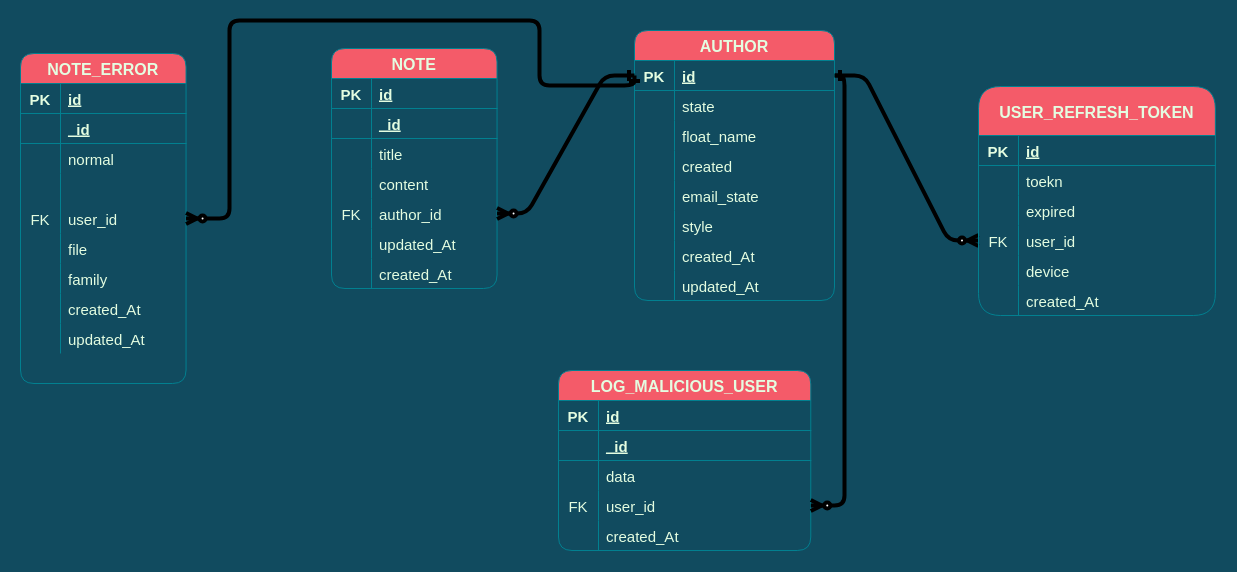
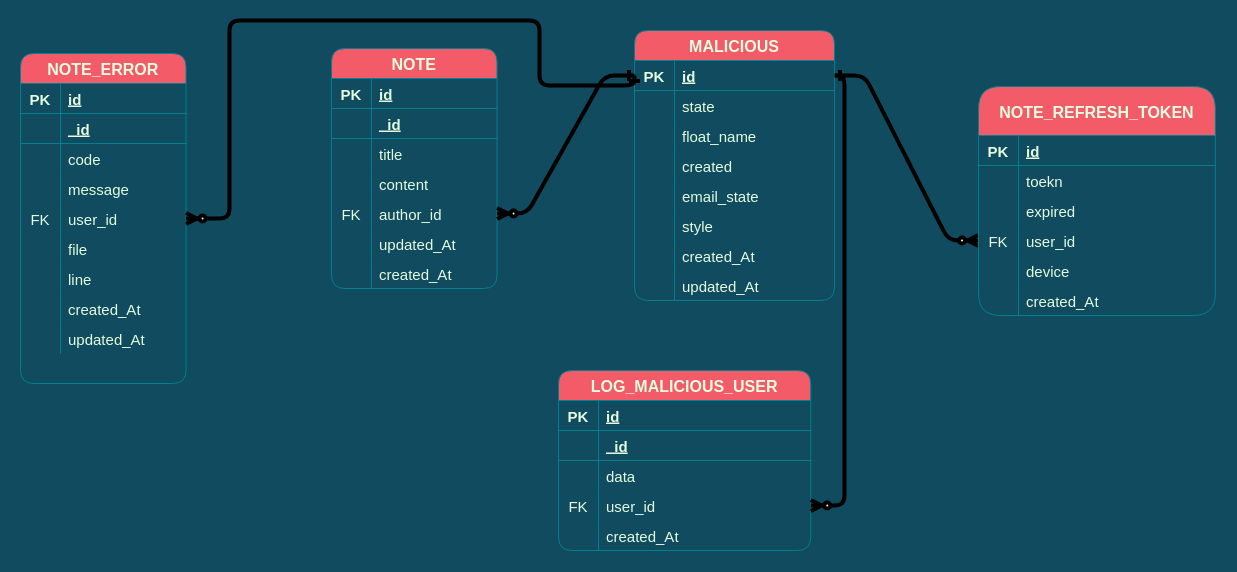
(734, 47) -> (734, 47)
(1096, 112) -> (1096, 112)
(91, 160) -> (85, 160)
none -> (123, 189)
(89, 280) -> (81, 280)
